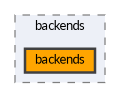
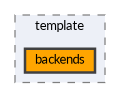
(60, 27) -> (60, 27)
